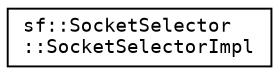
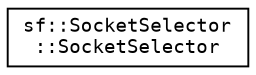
(140, 38) -> (128, 38)
